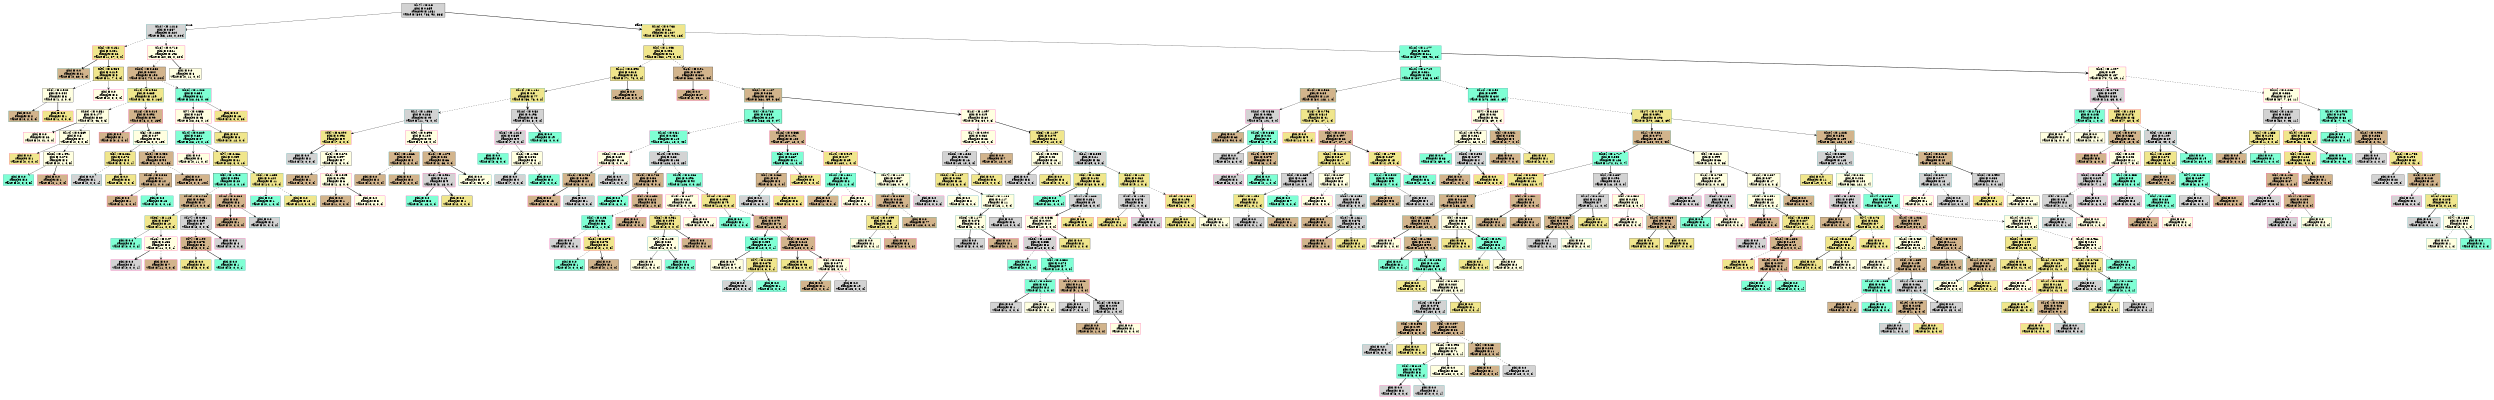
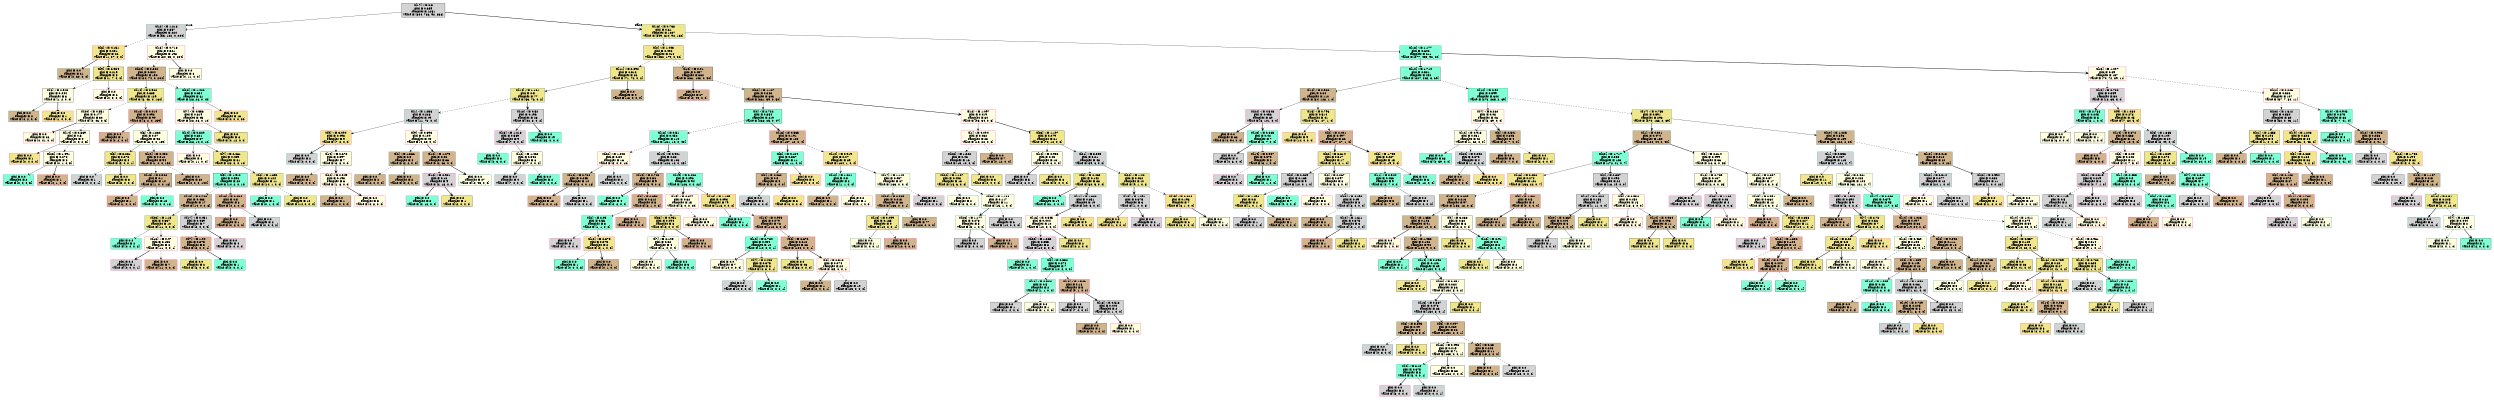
(622, 212) -> (622, 212)
